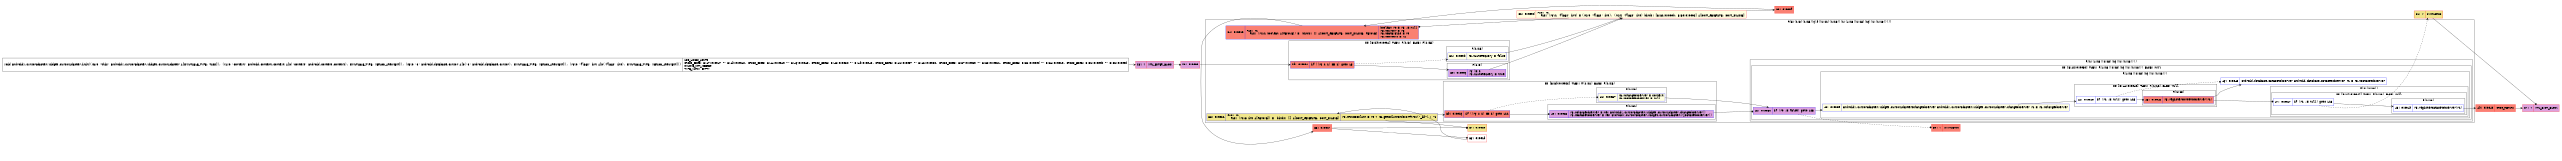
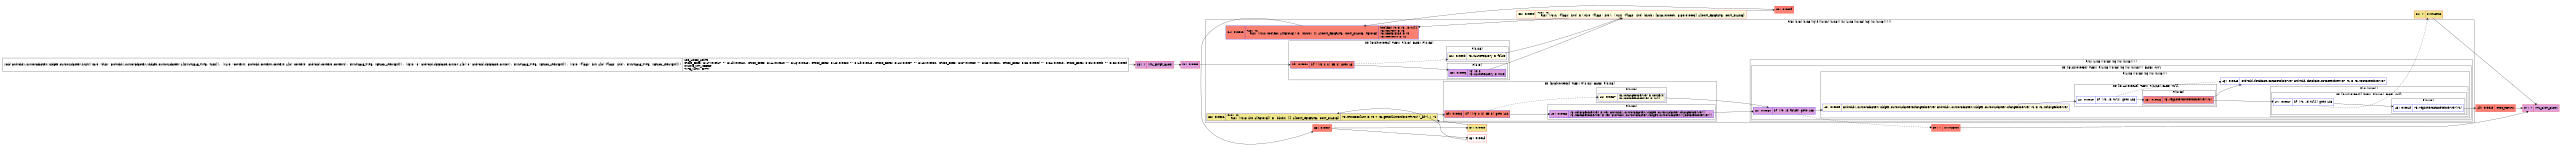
(1432, 124) -> (1454, 123)
none -> (2244, 127)
